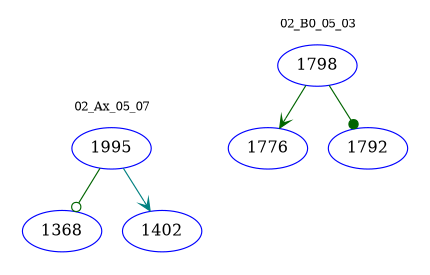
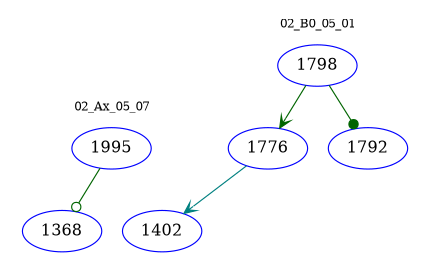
(318, 25) -> (318, 25)
(134, 185) -> (220, 186)
